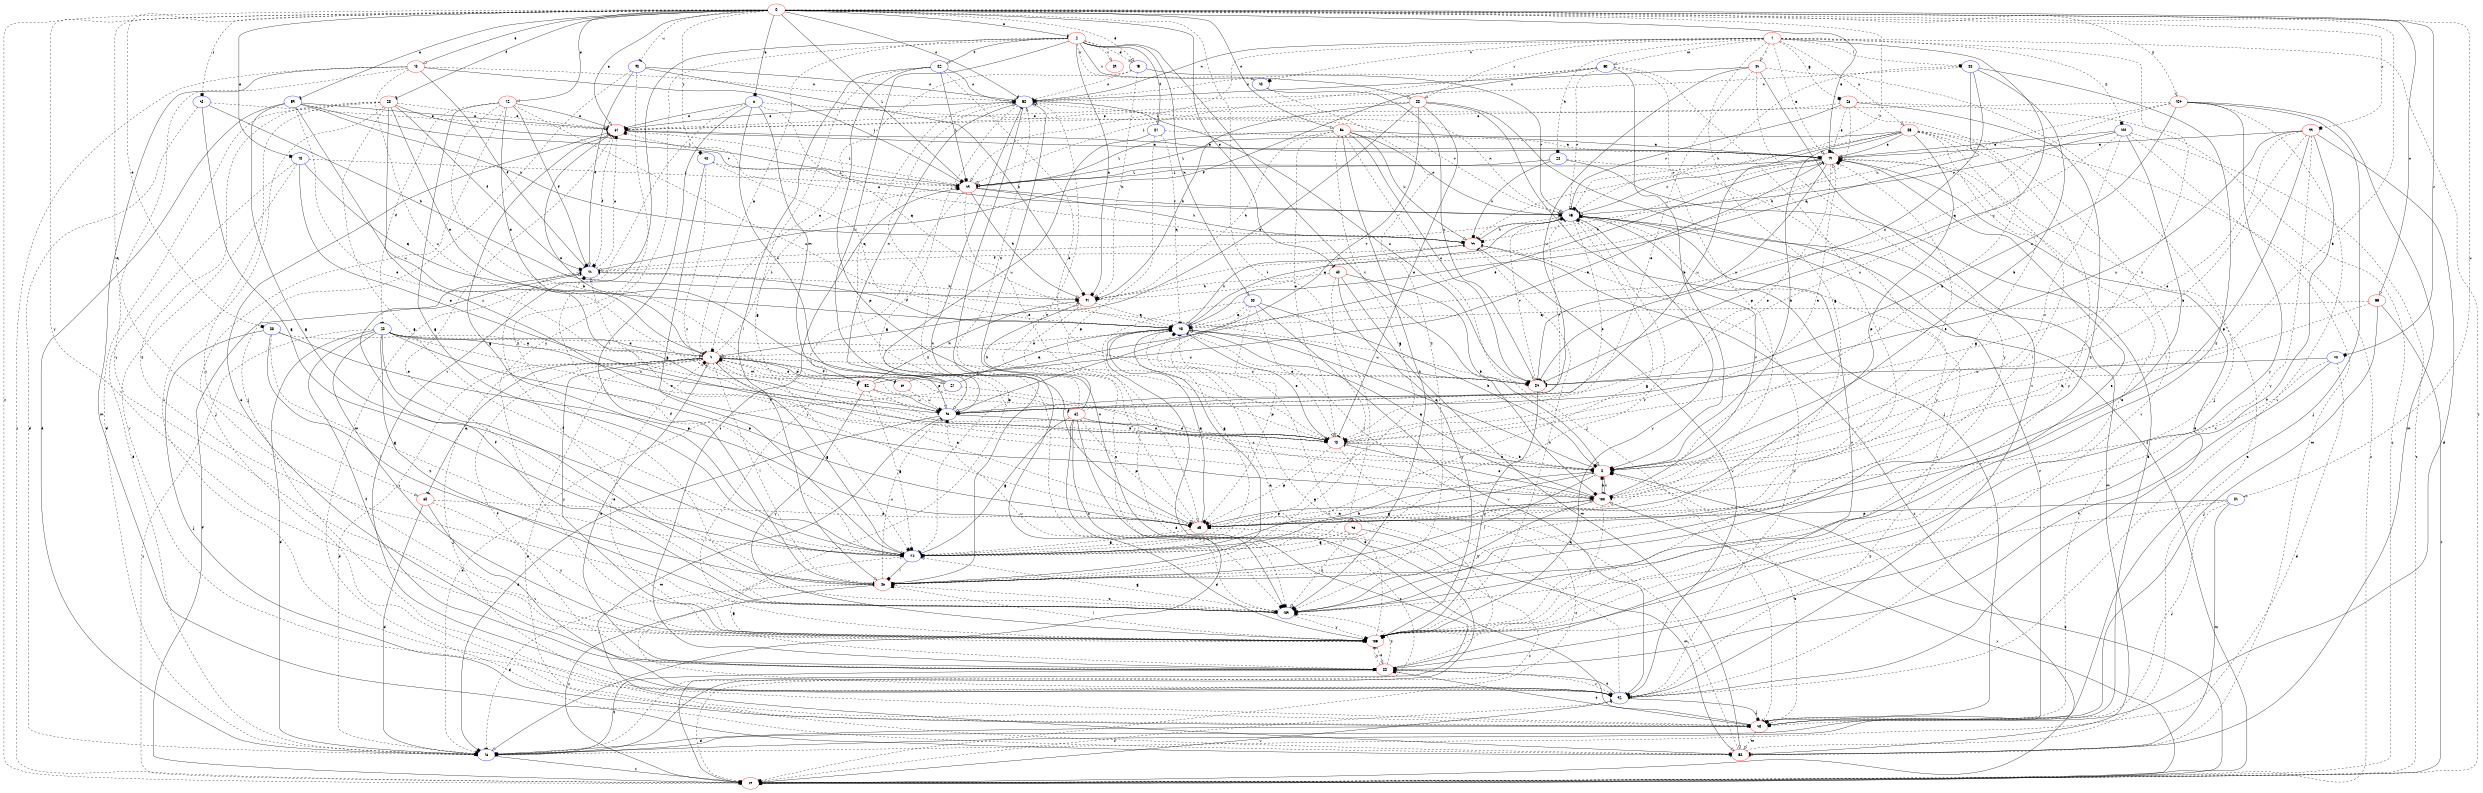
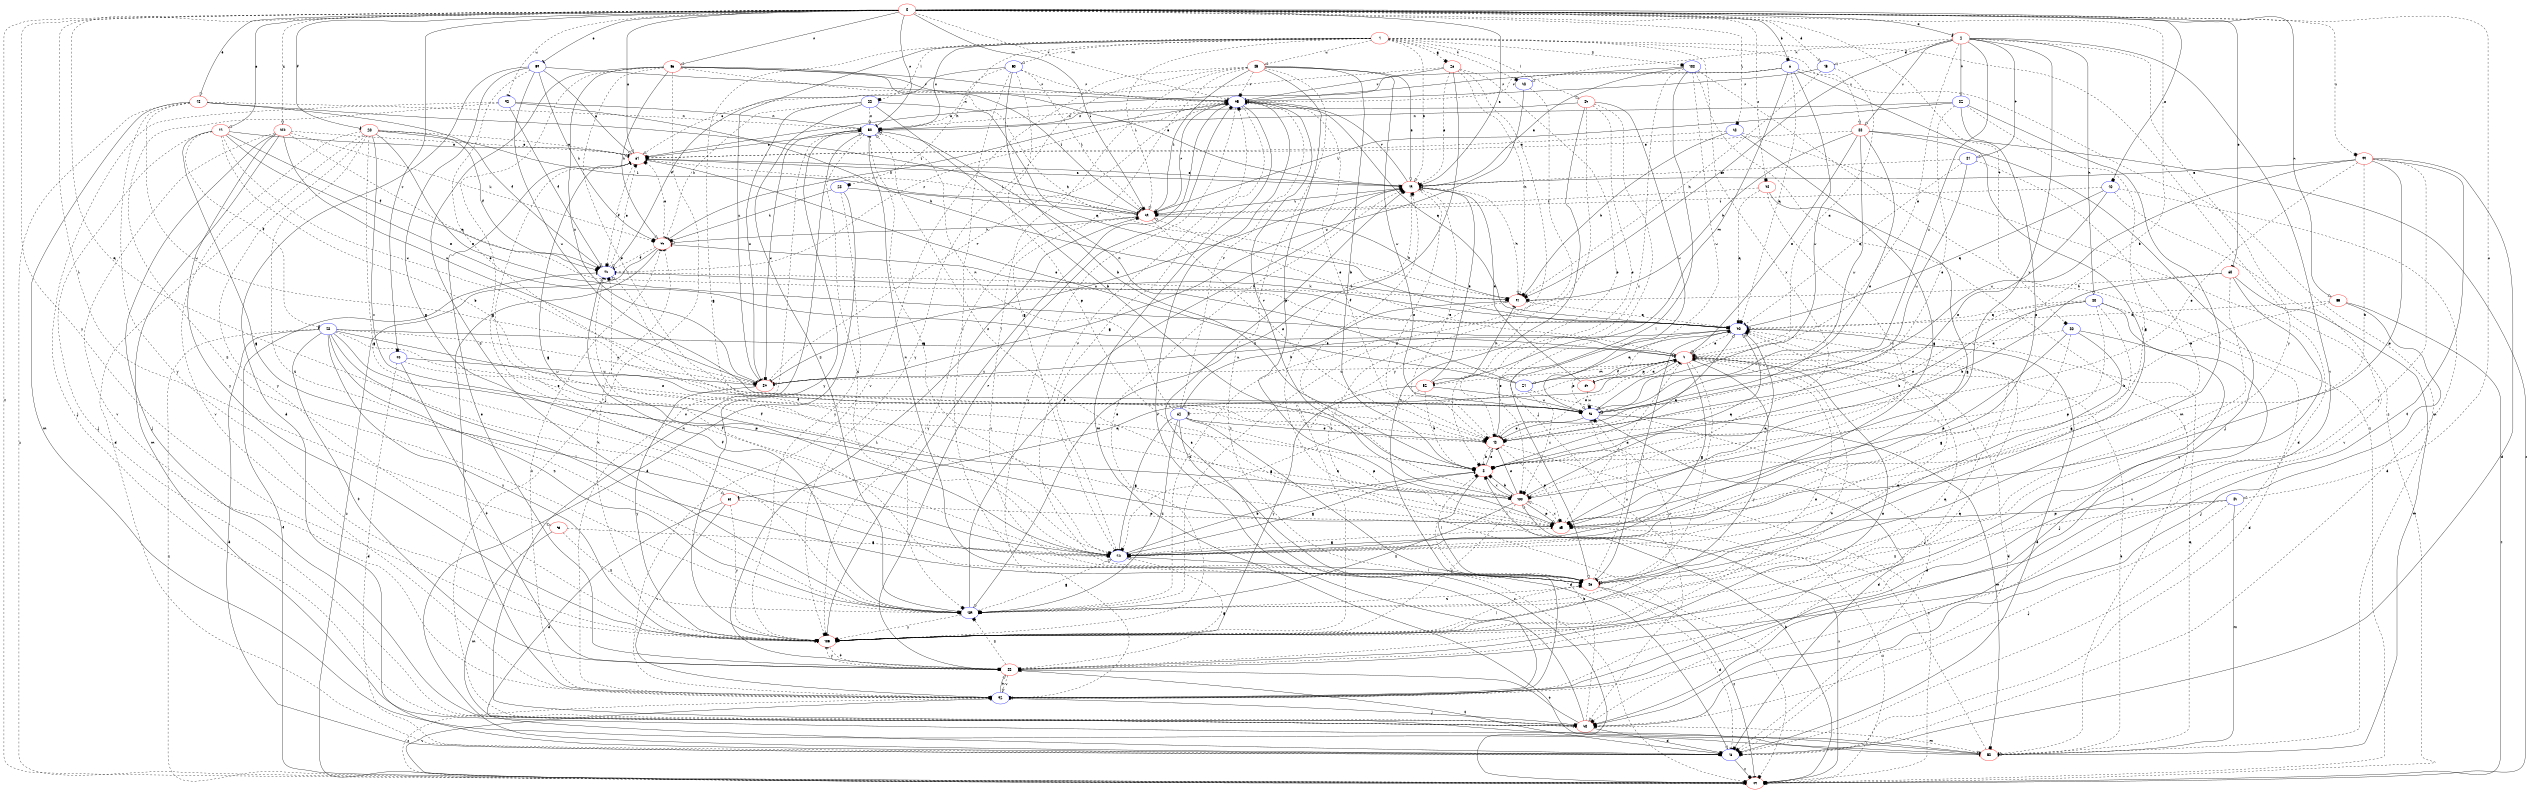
(1115, 67) -> none
(1081, 87) -> none
(706, 159) -> (1767, 187)
(1076, 414) -> (1179, 414)
